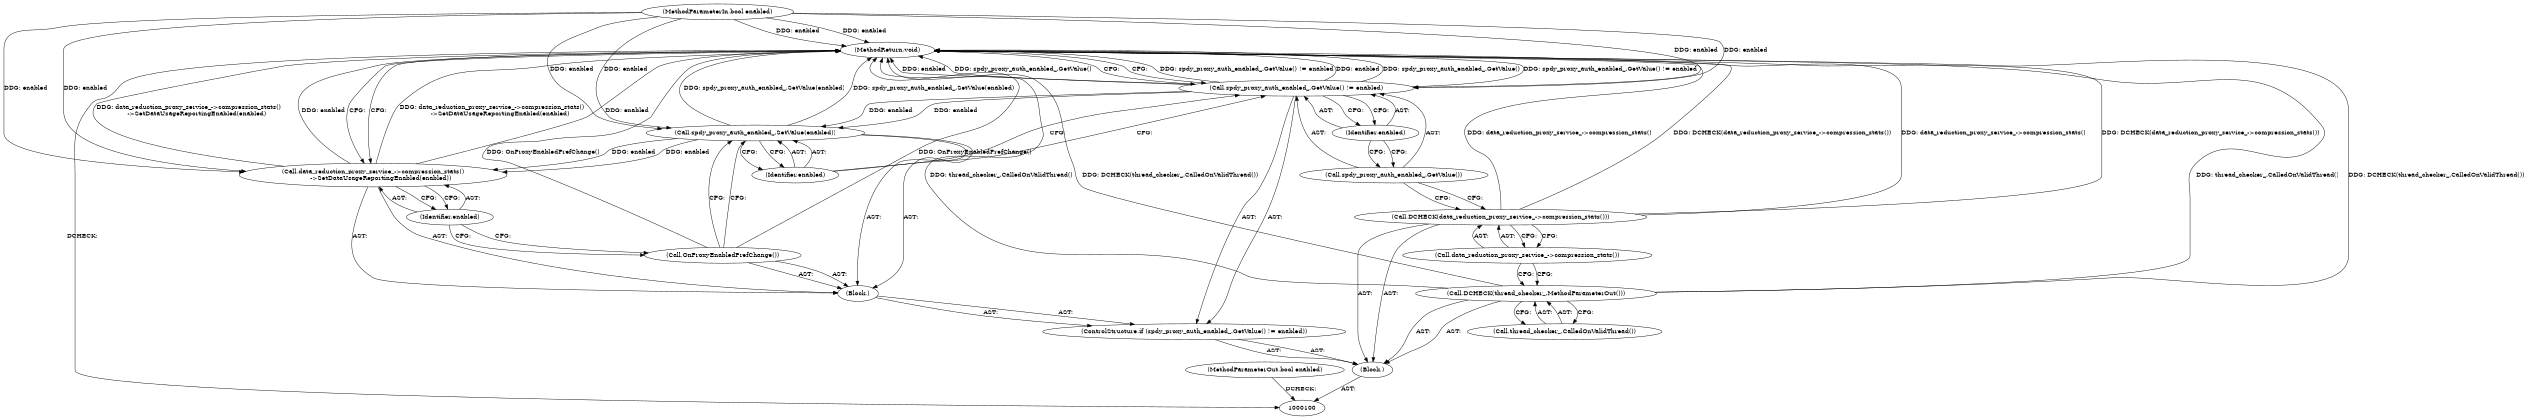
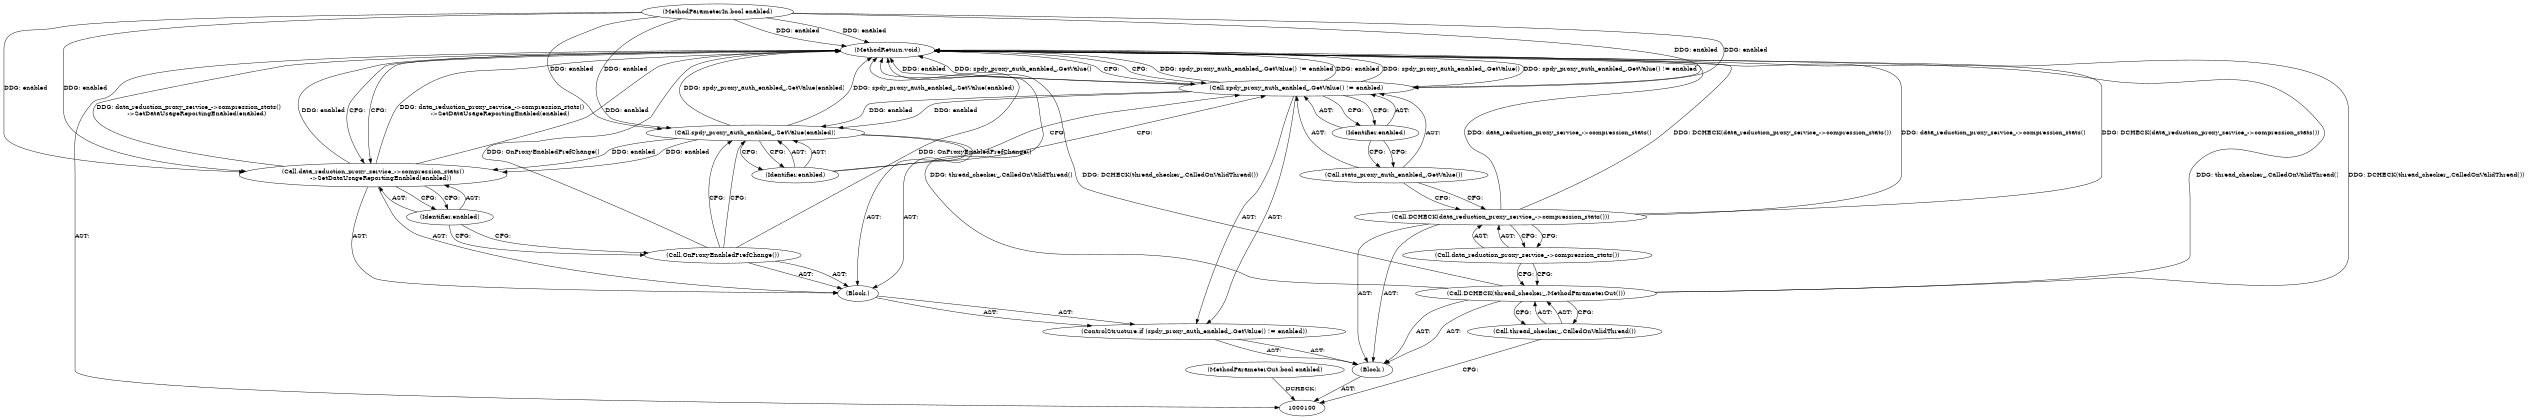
(1394, 175) -> (1394, 175)
(83, 236) -> (83, 236)
none -> (1433, 371)
